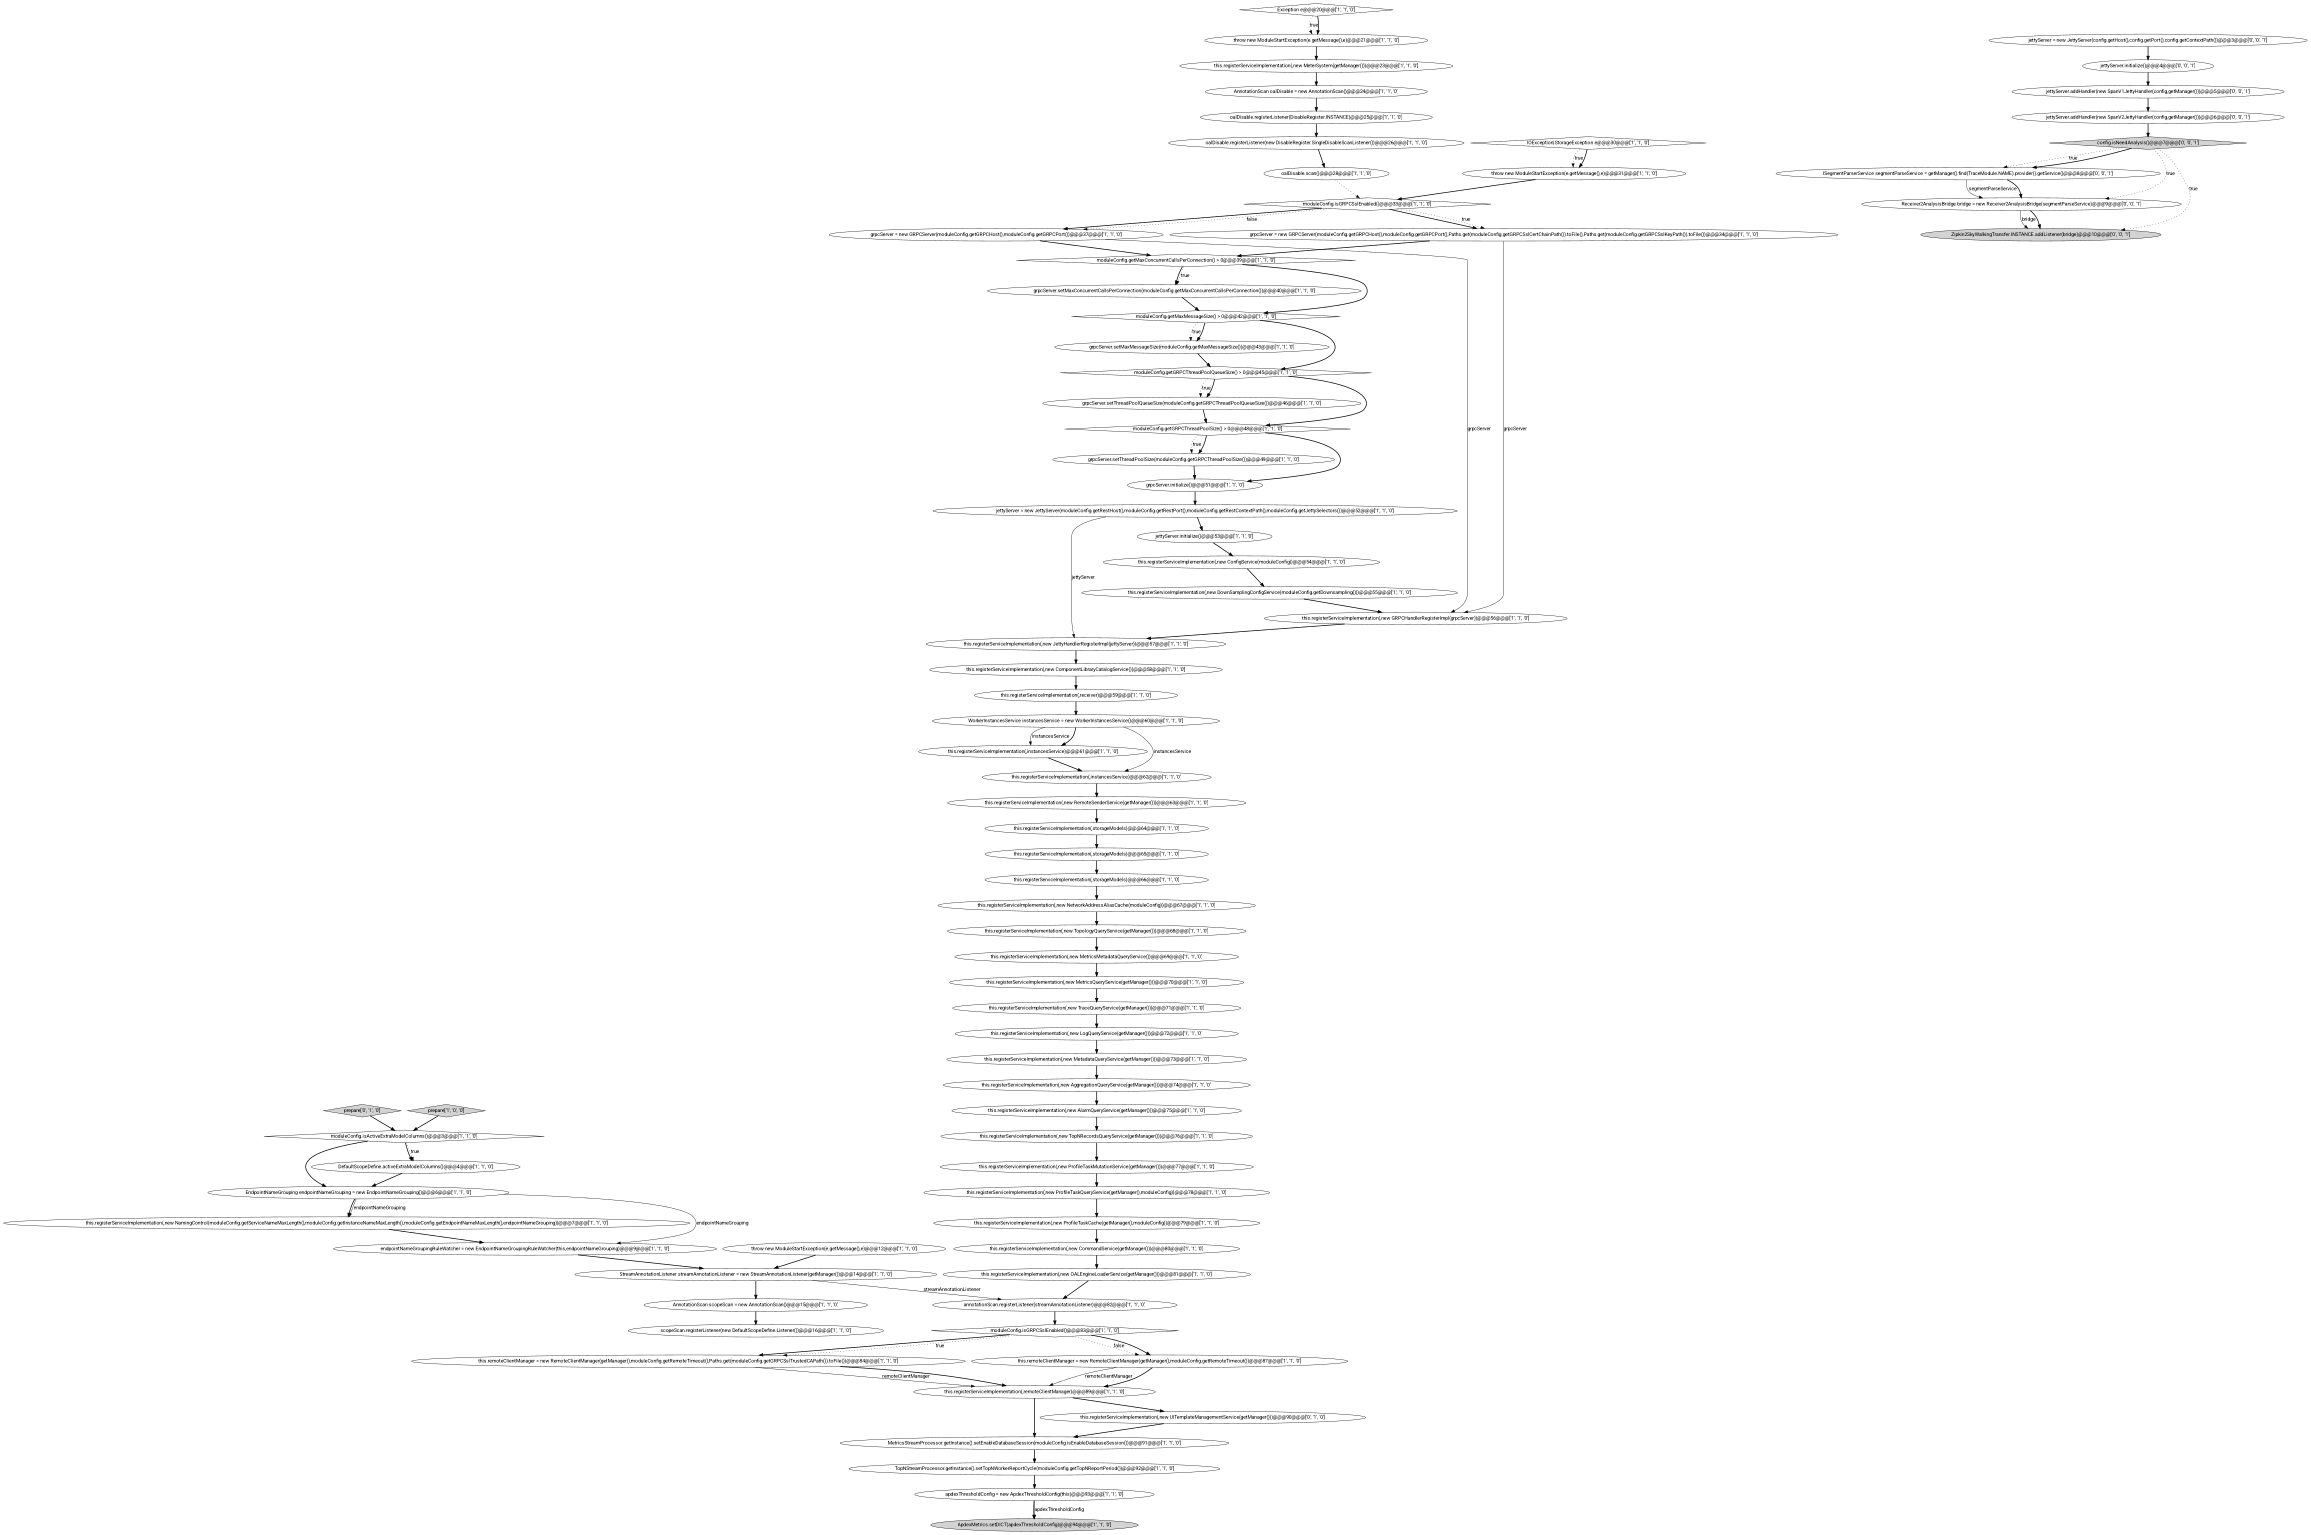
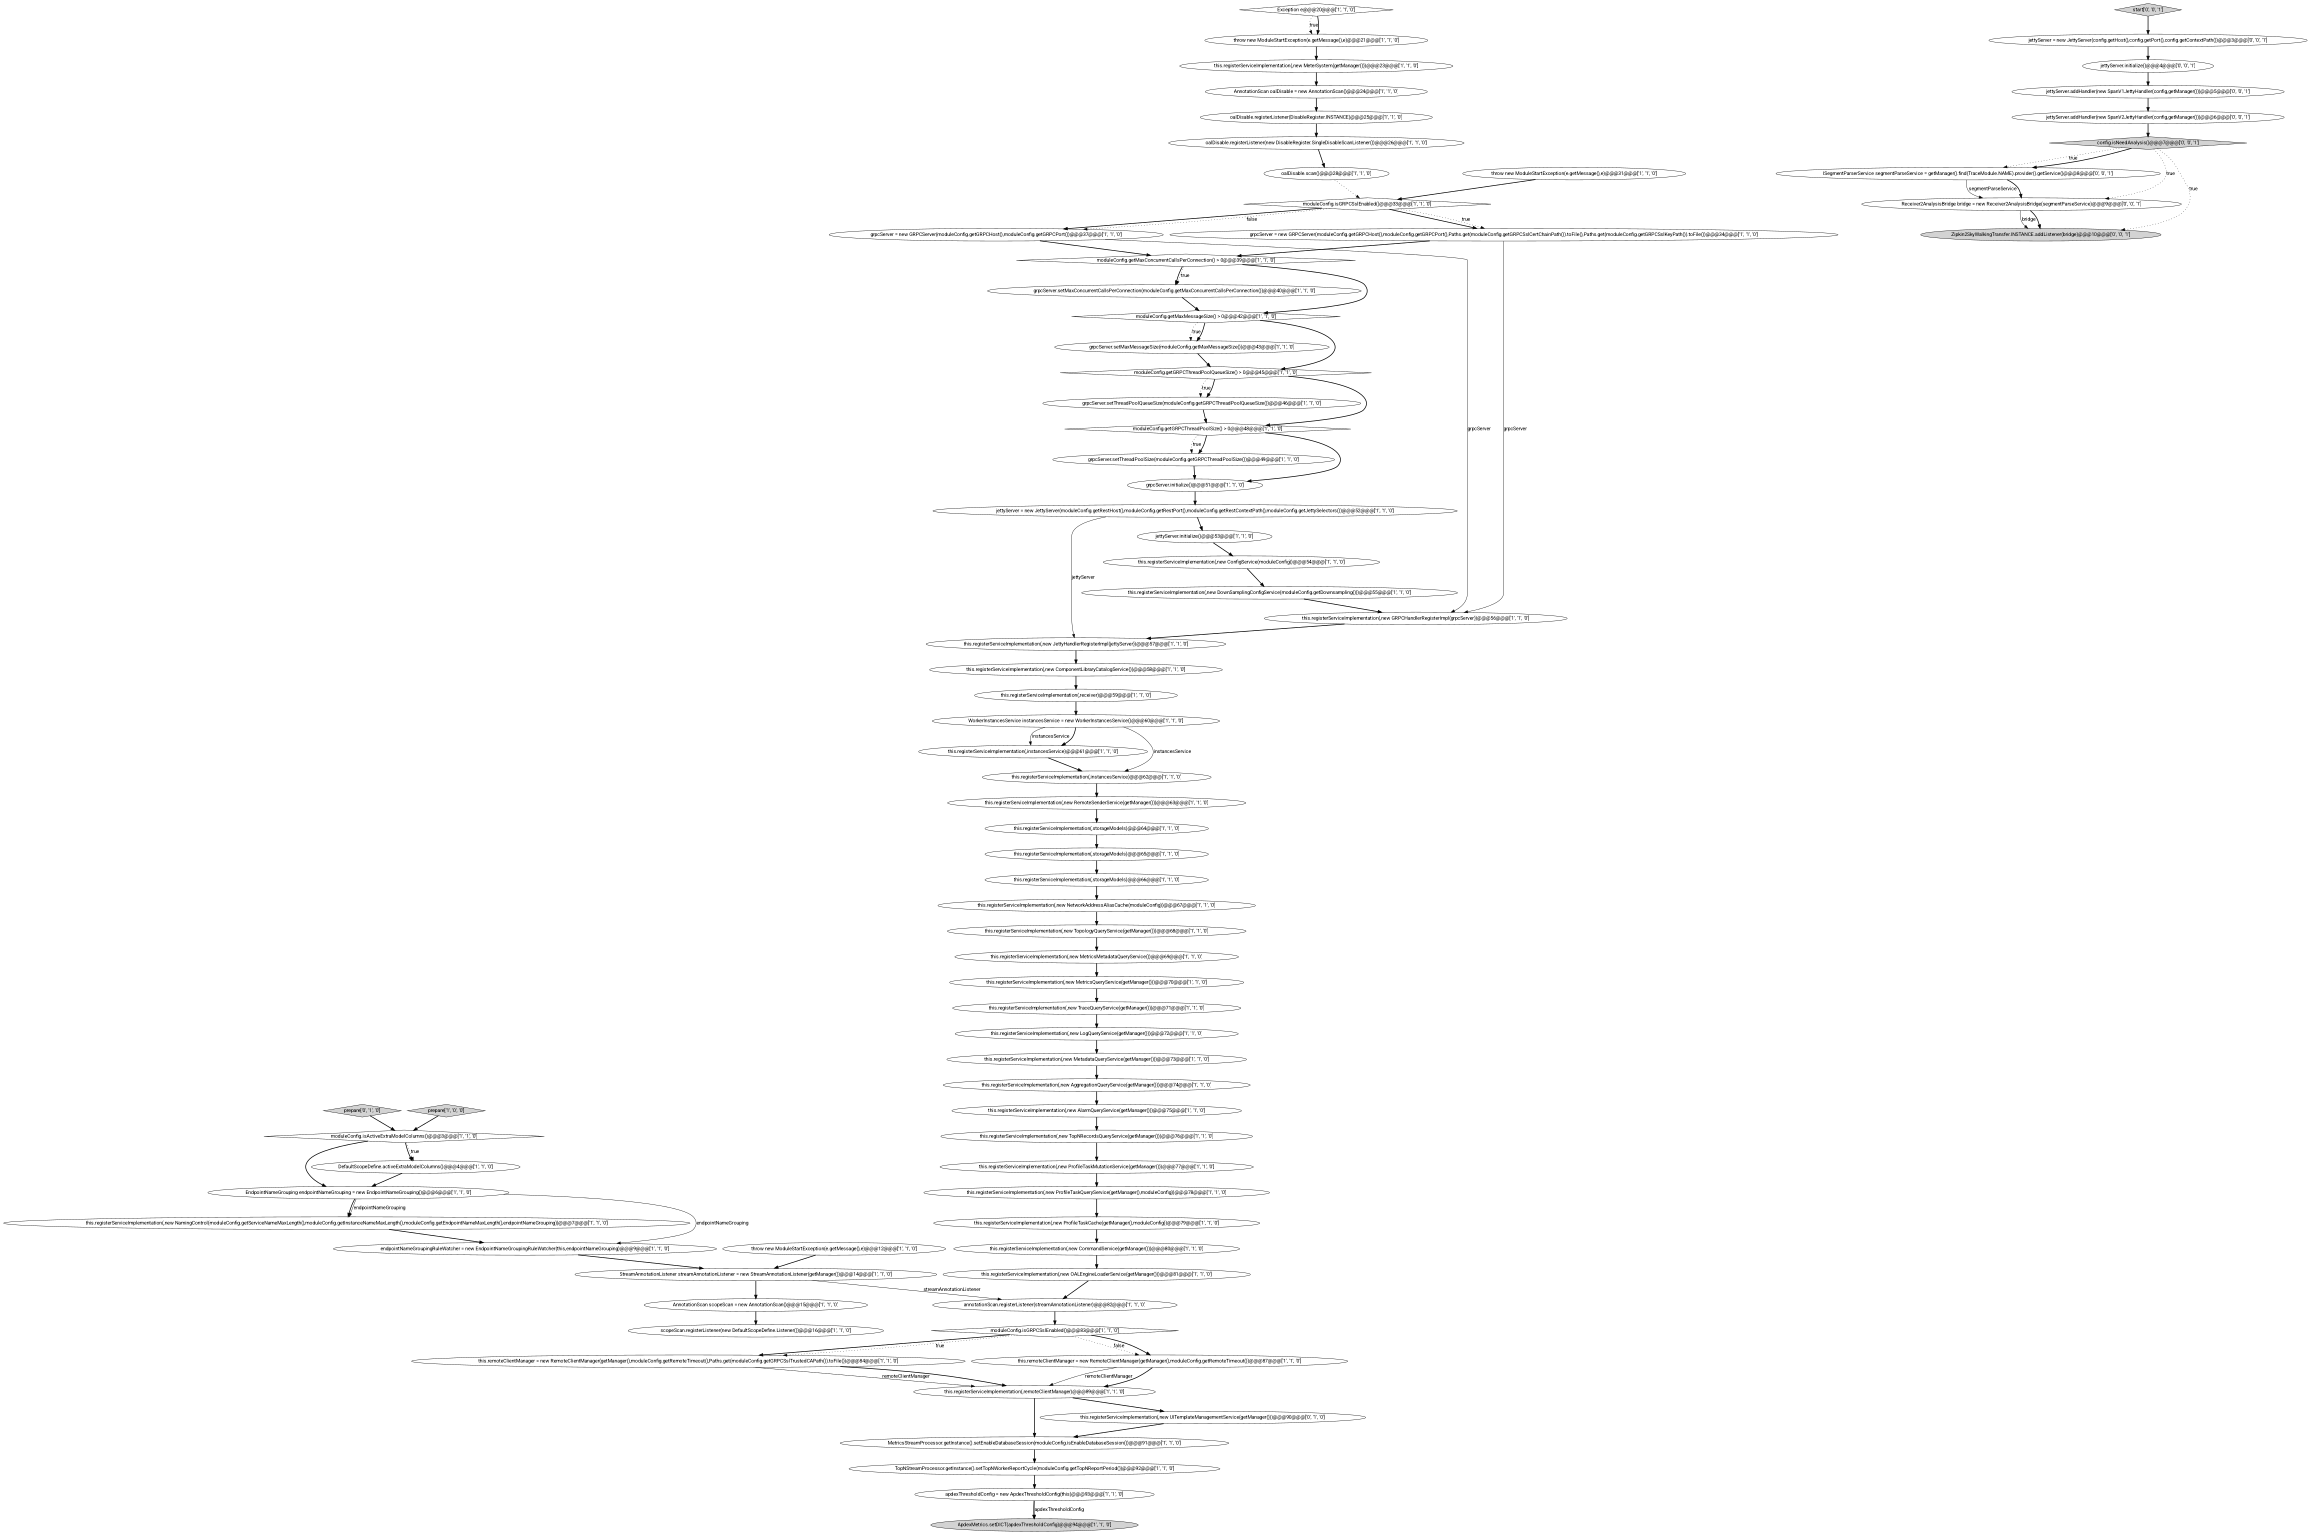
none -> (2148, 10)
(1588, 143) -> none
